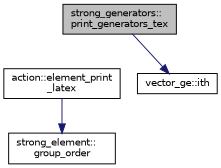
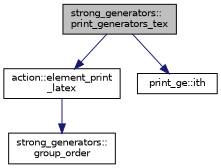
none -> (94, 48)
(177, 84) -> (177, 84)
(62, 148) -> (62, 148)
